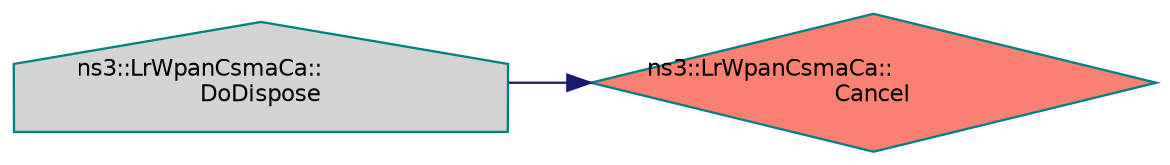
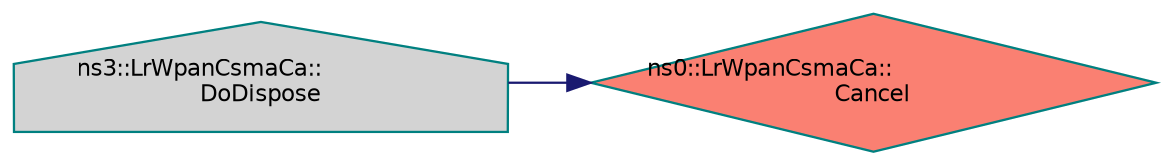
(873, 83) -> (873, 83)
